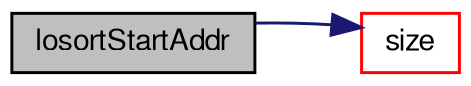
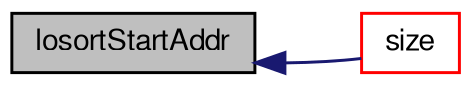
(293, 23) -> (323, 62)
